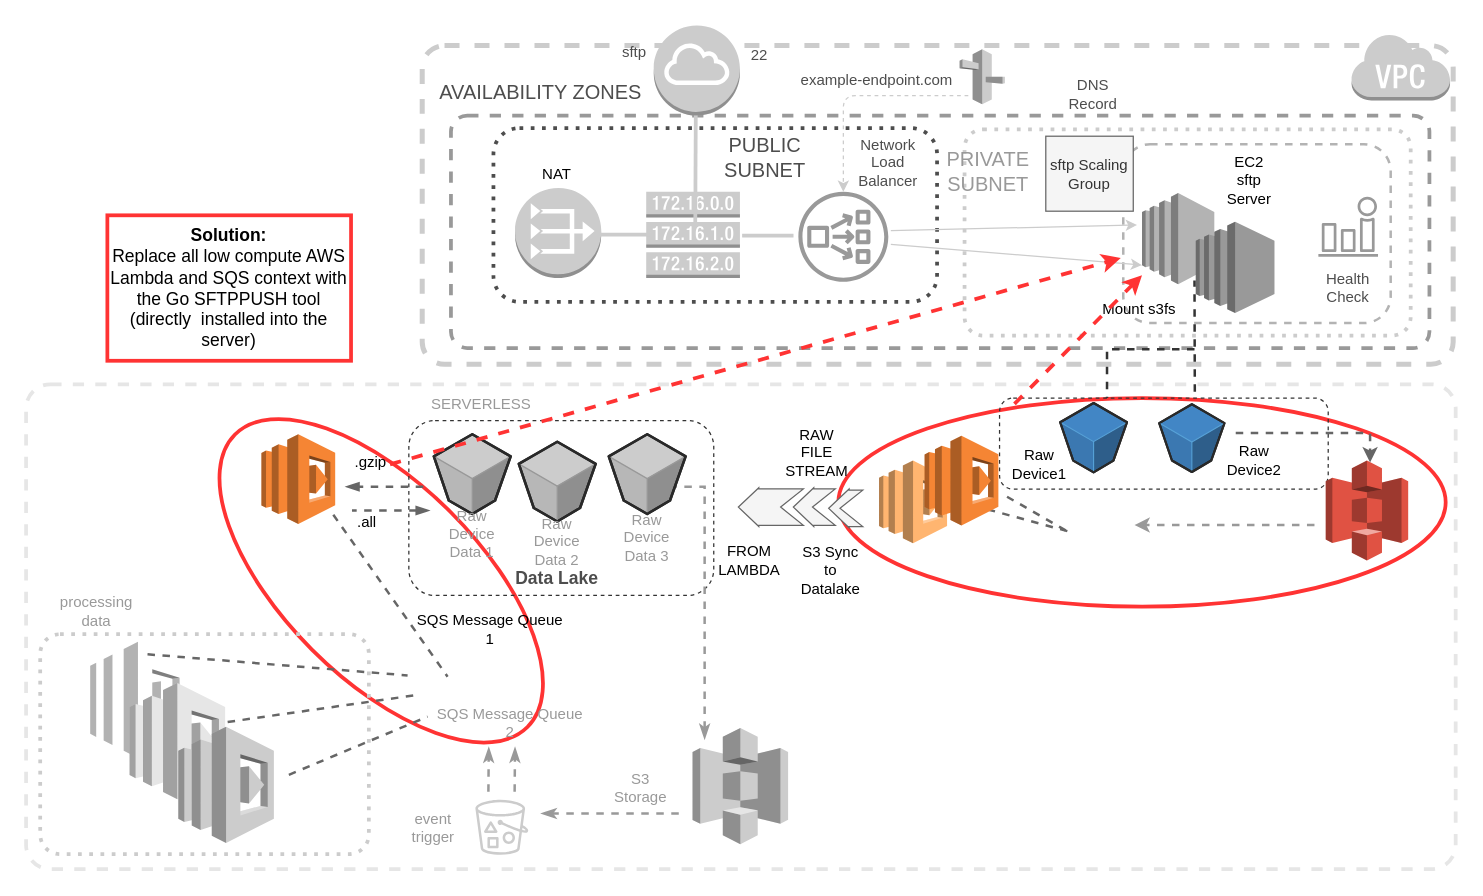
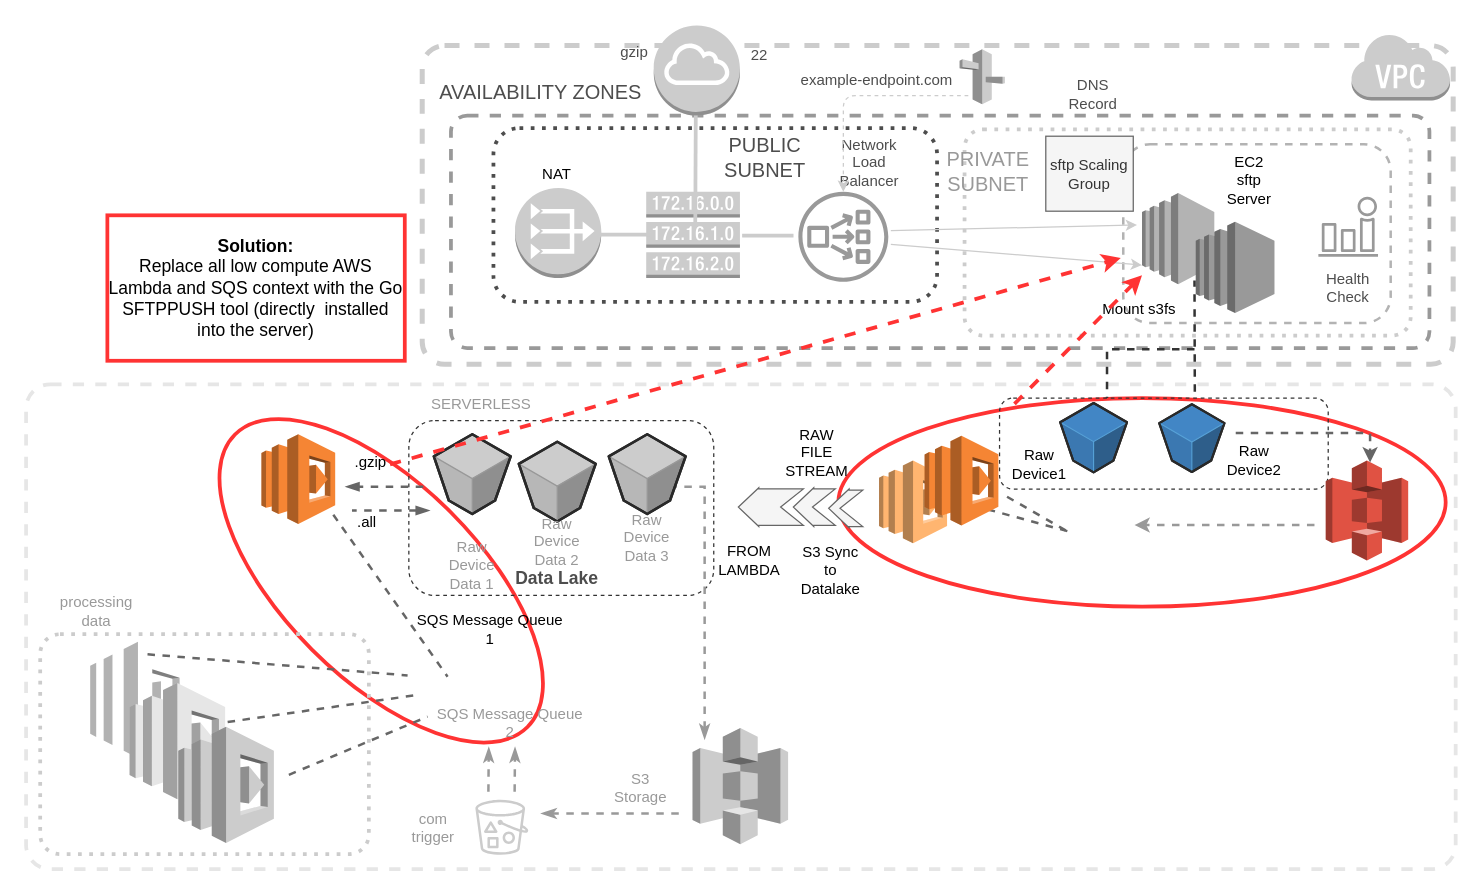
(634, 53) -> (634, 53)
(888, 163) -> (869, 163)
(229, 288) -> (256, 288)
(472, 534) -> (472, 566)
(433, 828) -> (433, 828)
